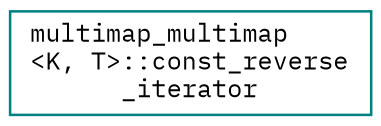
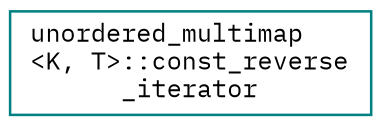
(191, 63) -> (191, 63)
